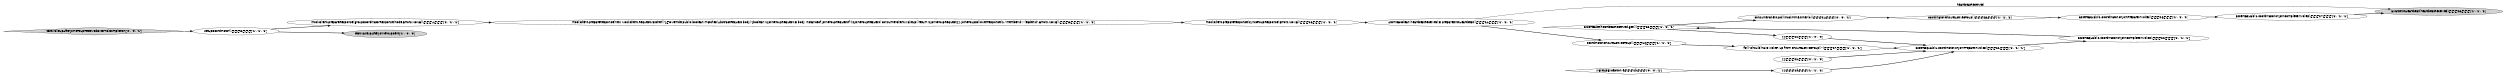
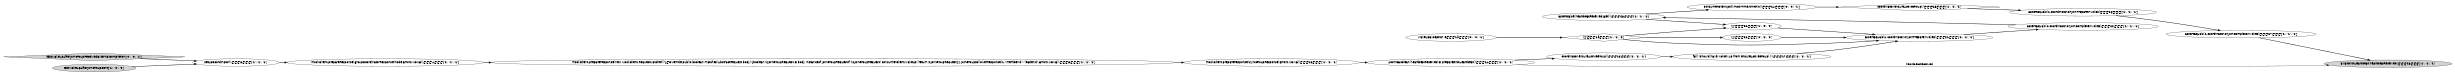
(1629, 27) -> (1604, 17)
(310, 32) -> (163, 65)
none -> (1675, 32)
none -> (1683, 38)
(1629, 71) -> (1451, 38)
(1803, 71) -> (1604, 38)
